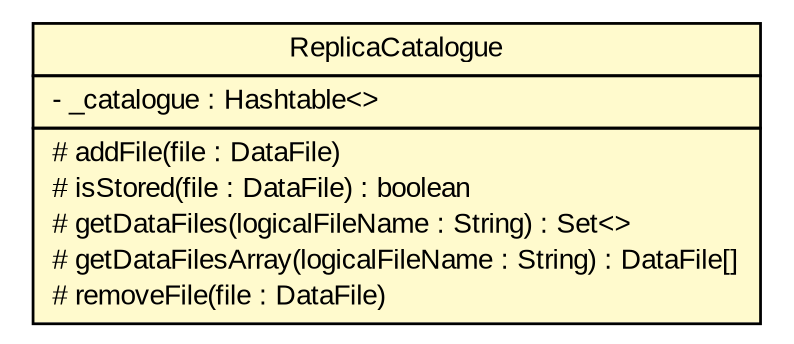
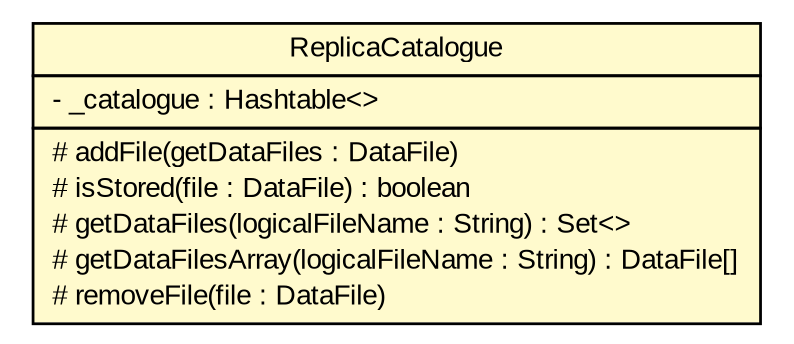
(197, 153) -> (256, 153)
